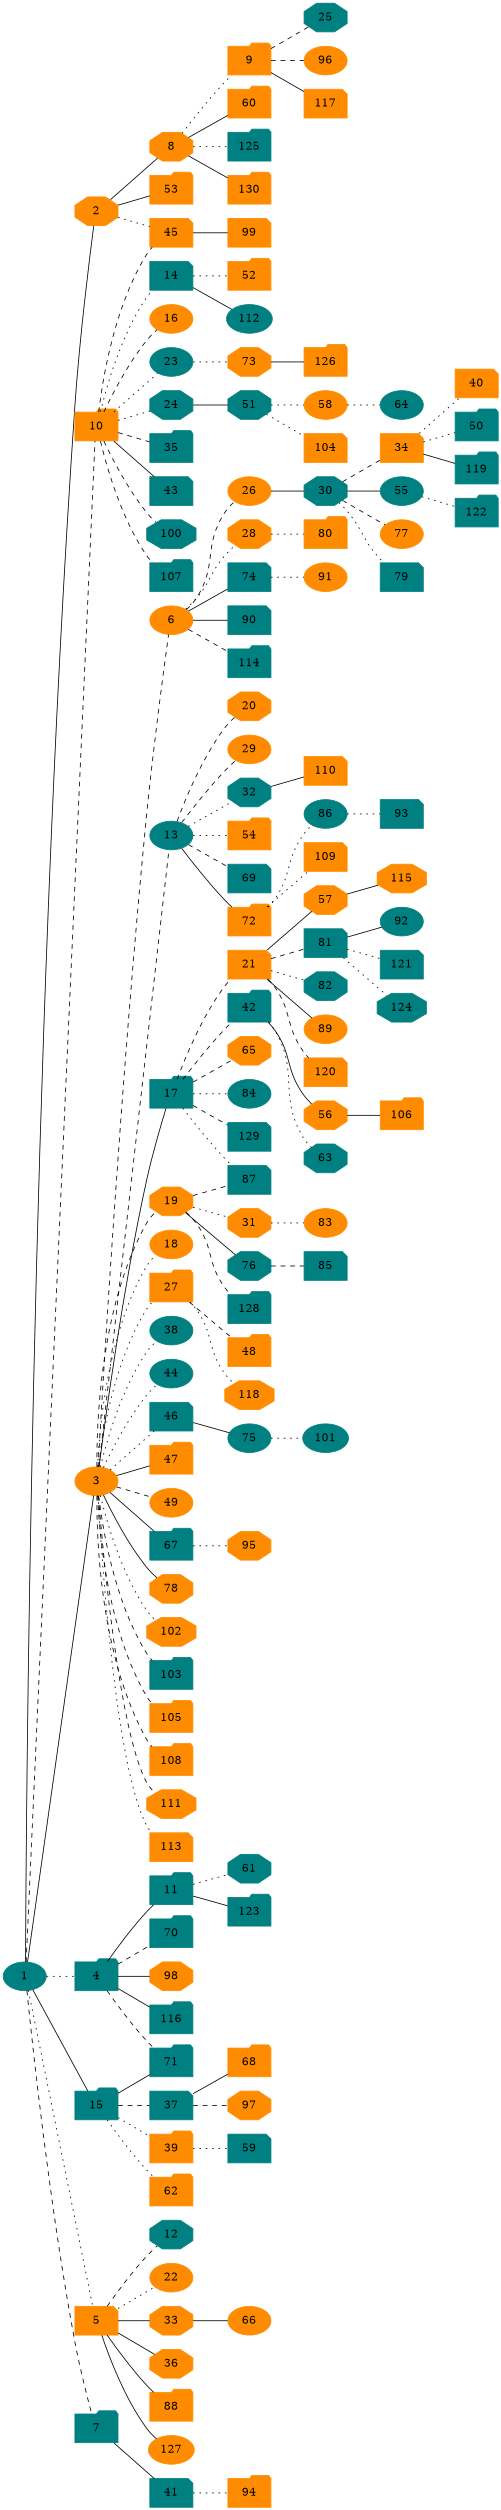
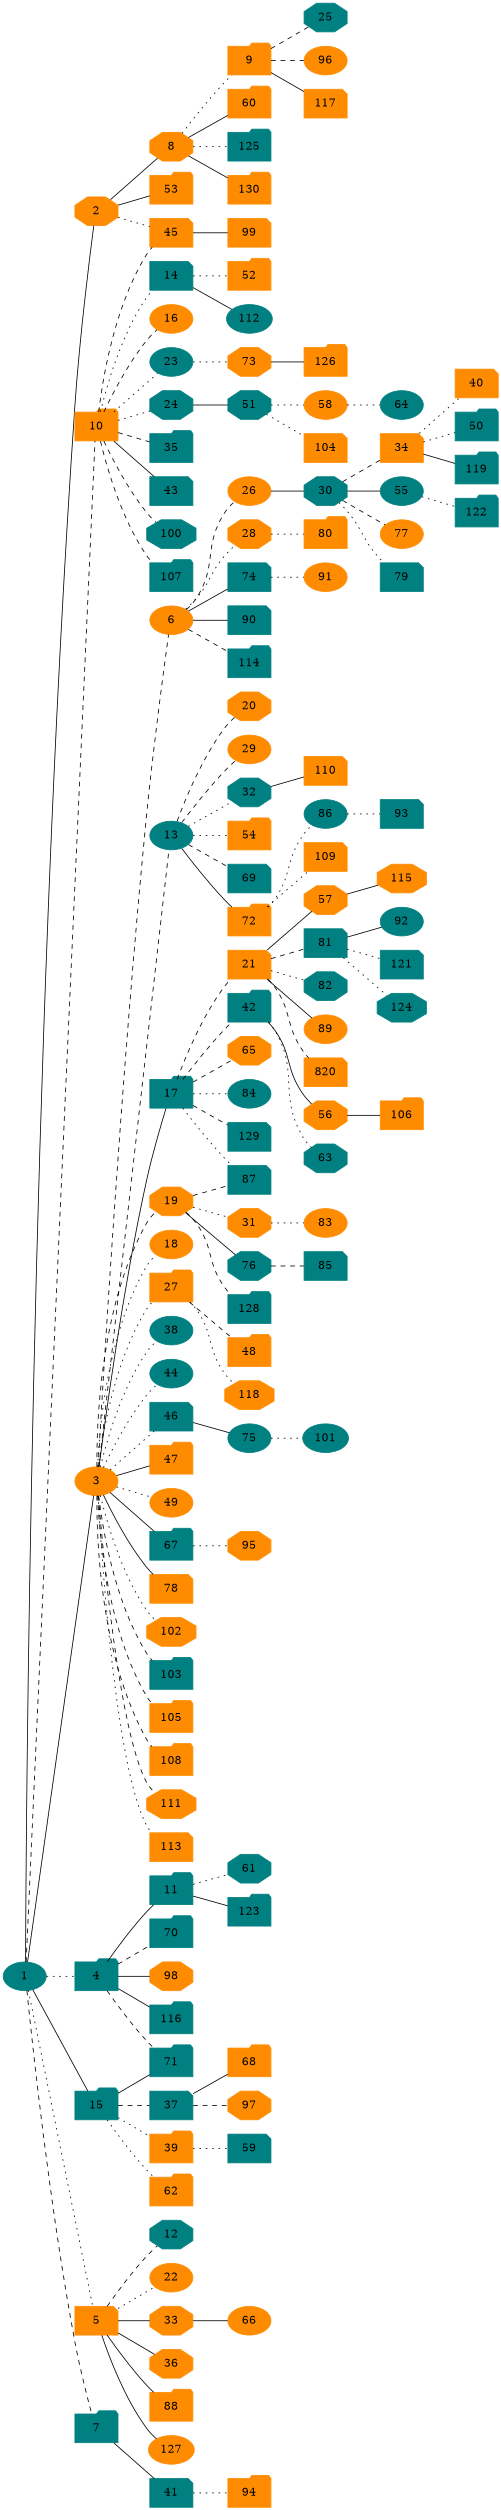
(326, 1072) -> (326, 1072)
(134, 1492) -> (134, 1492)
(171, 1589) -> (171, 1589)
